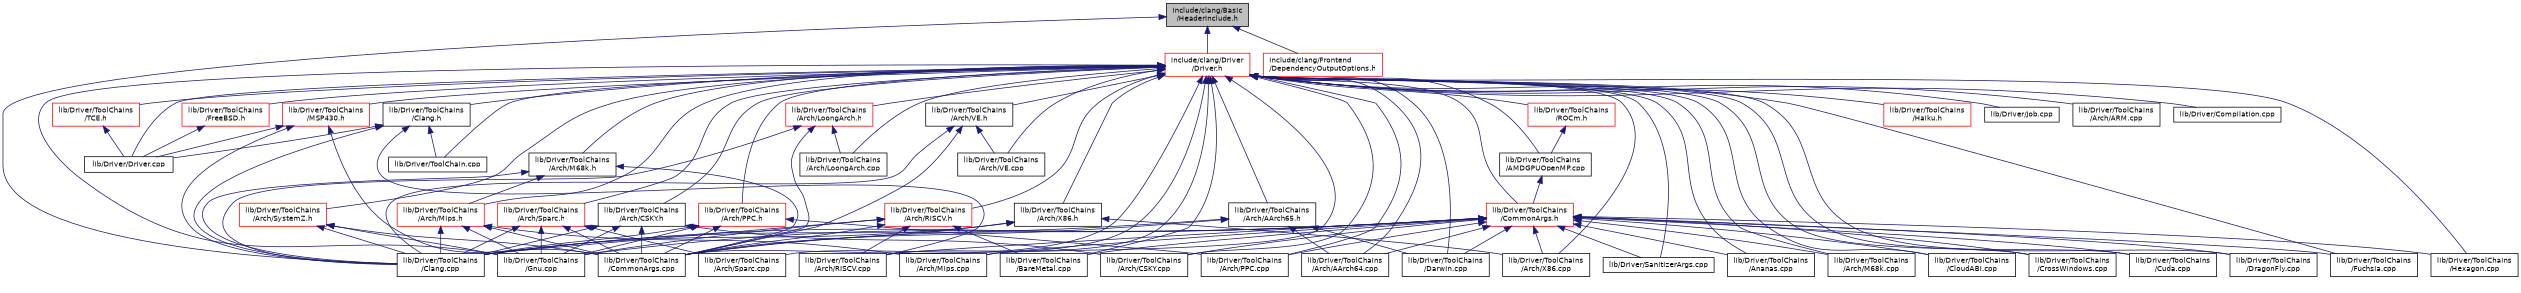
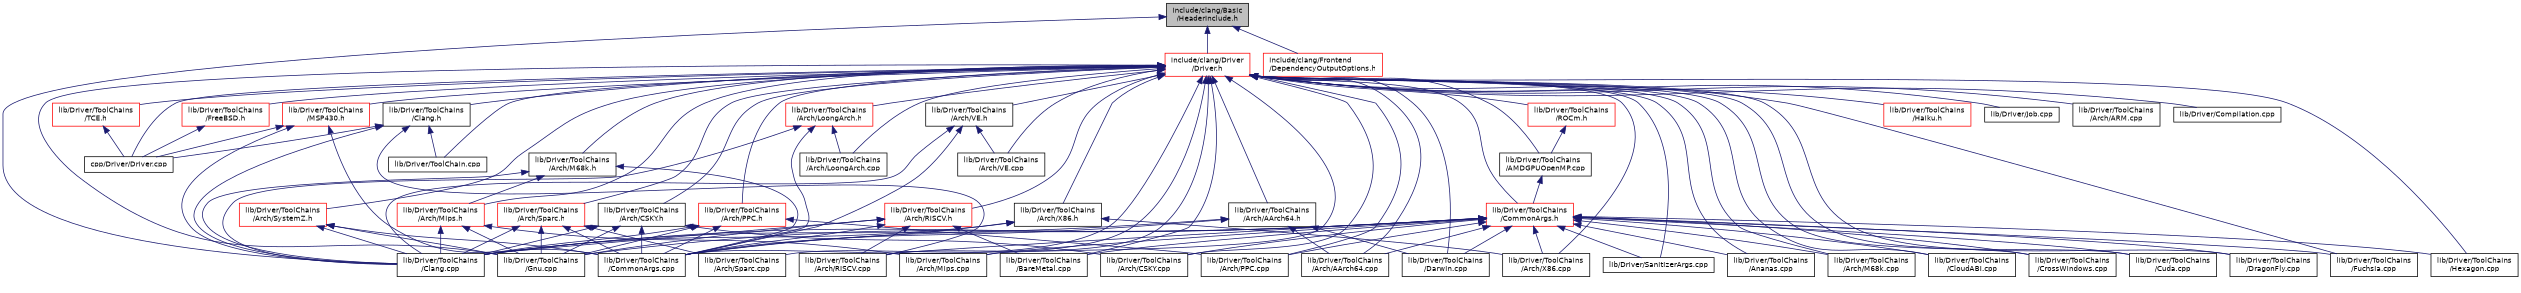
(129, 165) -> (129, 165)
(1272, 215) -> (1272, 215)
(531, 238) -> none
